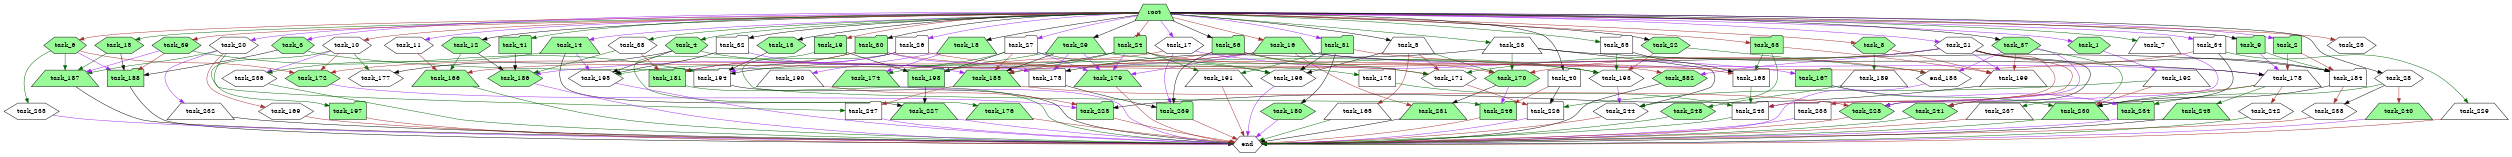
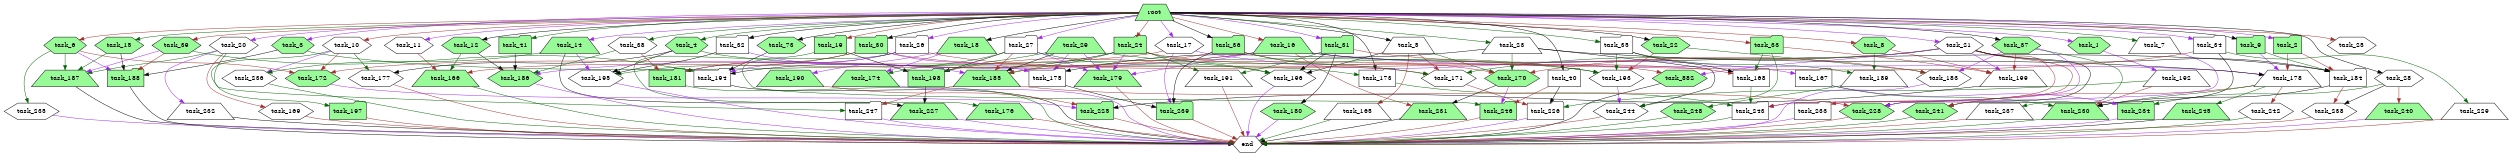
(1117, 28) -> (1304, 21)
(781, 45) -> (781, 45)
none -> (1740, 64)
(790, 78) -> (790, 78)
(1814, 78) -> (1814, 78)
(1944, 78) -> (1944, 78)
none -> (599, 126)
